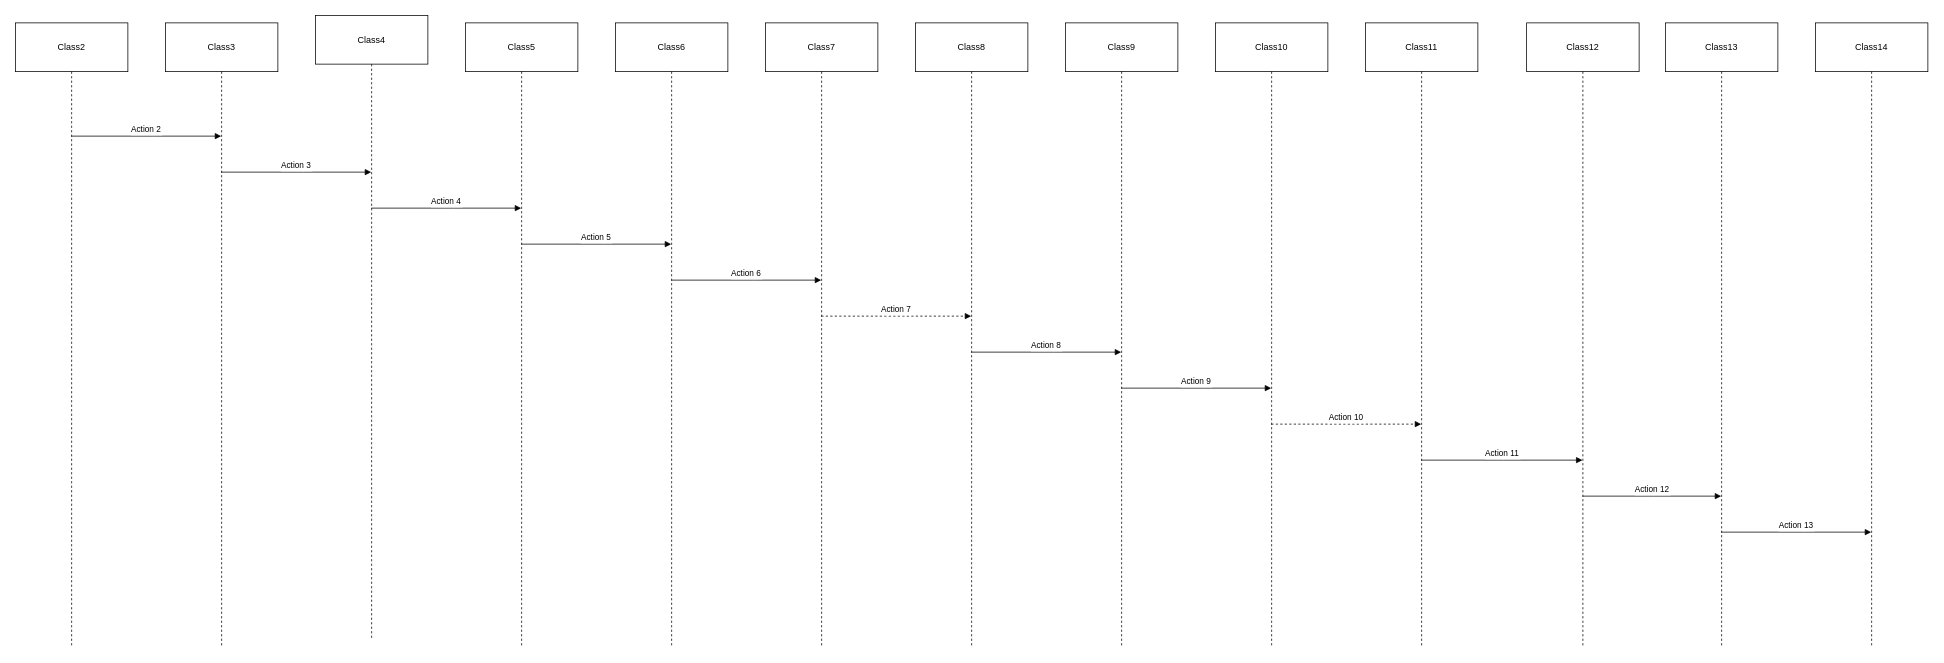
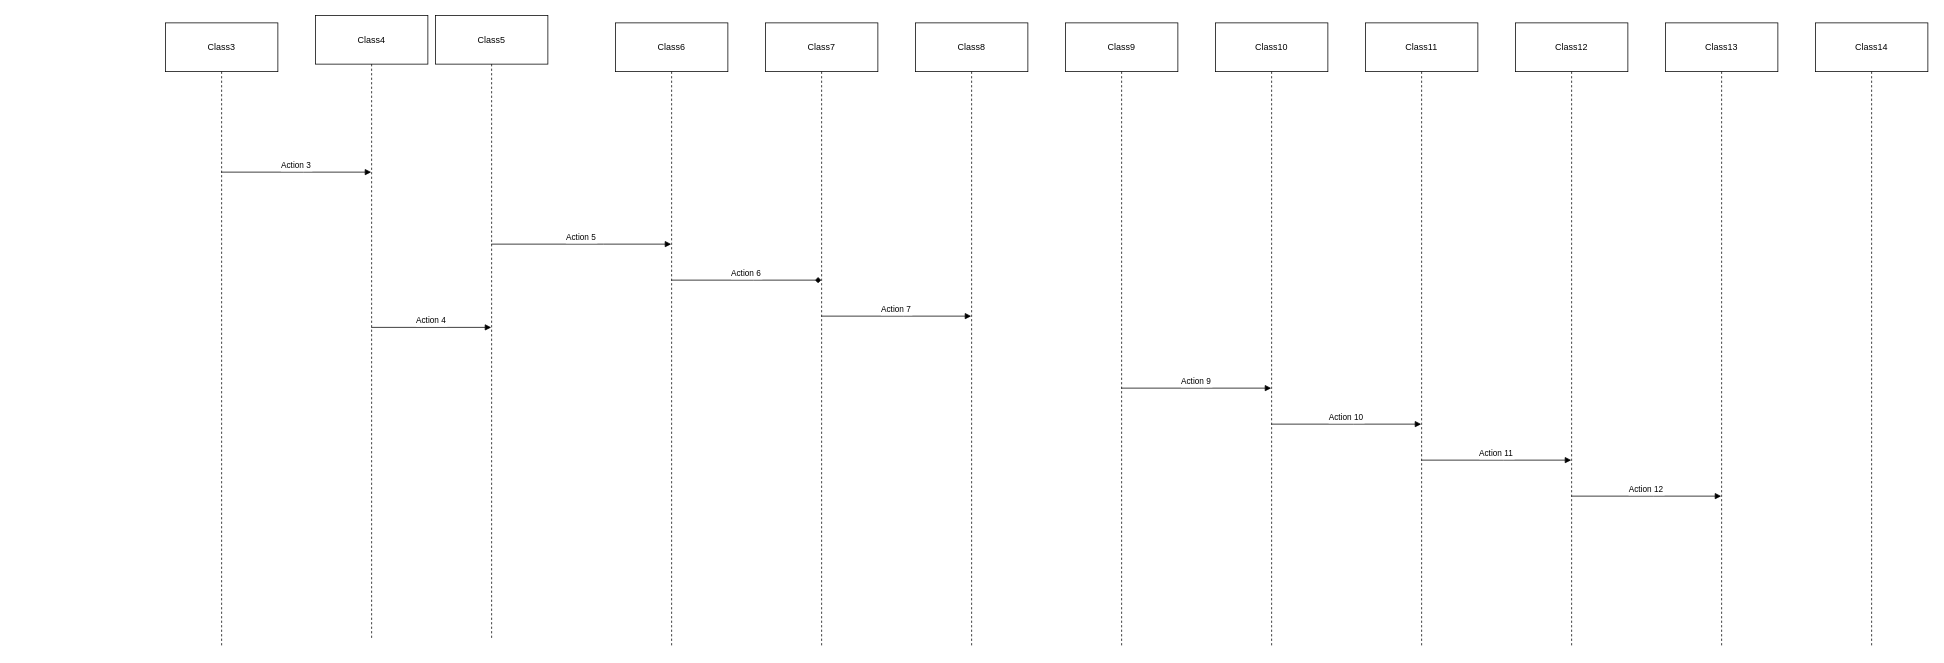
(213, 136) -> none
(814, 280) -> (814, 280)
(893, 316) -> (893, 316)
(72, 335) -> none
(522, 335) -> (492, 327)
(1583, 335) -> (1572, 335)
(1113, 352) -> none
(1343, 424) -> (1343, 424)
(1863, 532) -> none
